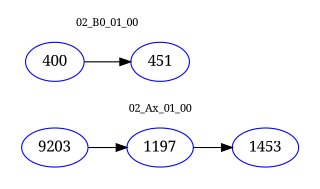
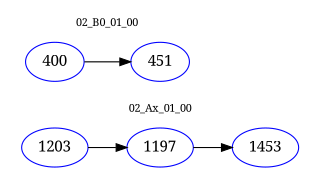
(55, 148) -> (55, 148)
